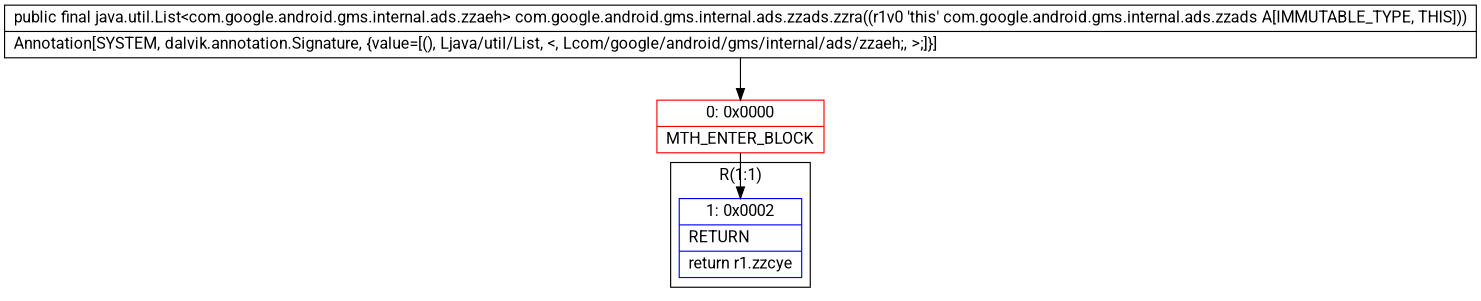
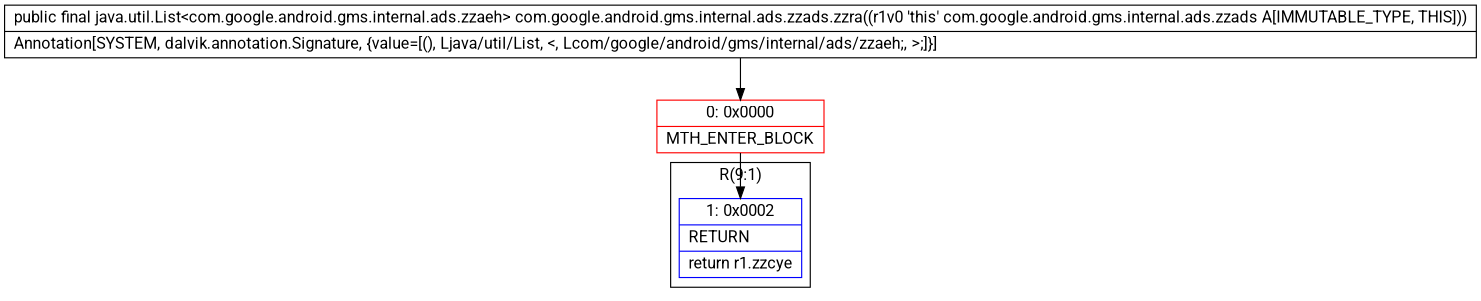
(740, 176) -> (740, 176)
